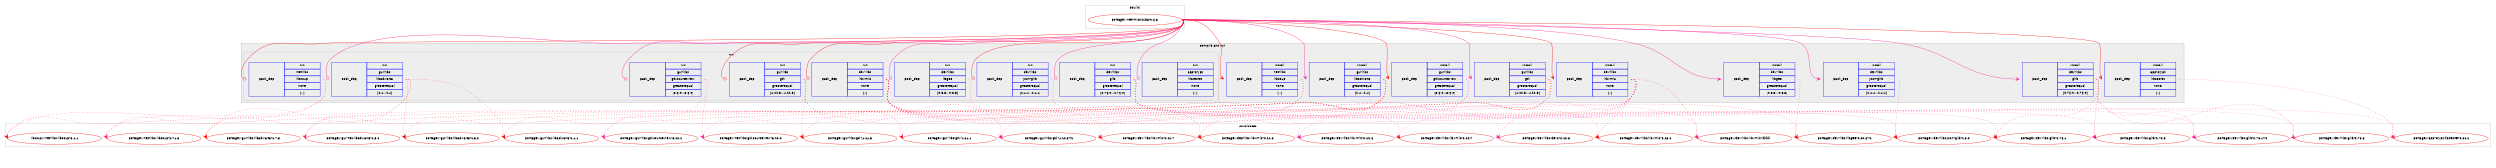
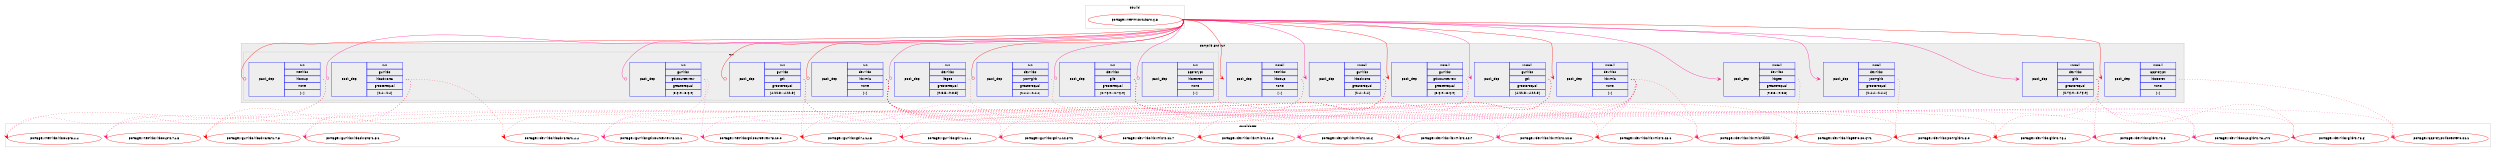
(55, 138) -> (55, 138)
(353, 138) -> (353, 138)
(452, 138) -> none
(552, 138) -> (552, 138)
(1248, 138) -> (1248, 138)
(1347, 138) -> (1347, 138)
(1546, 138) -> (1546, 138)
(2242, 138) -> (2242, 138)
